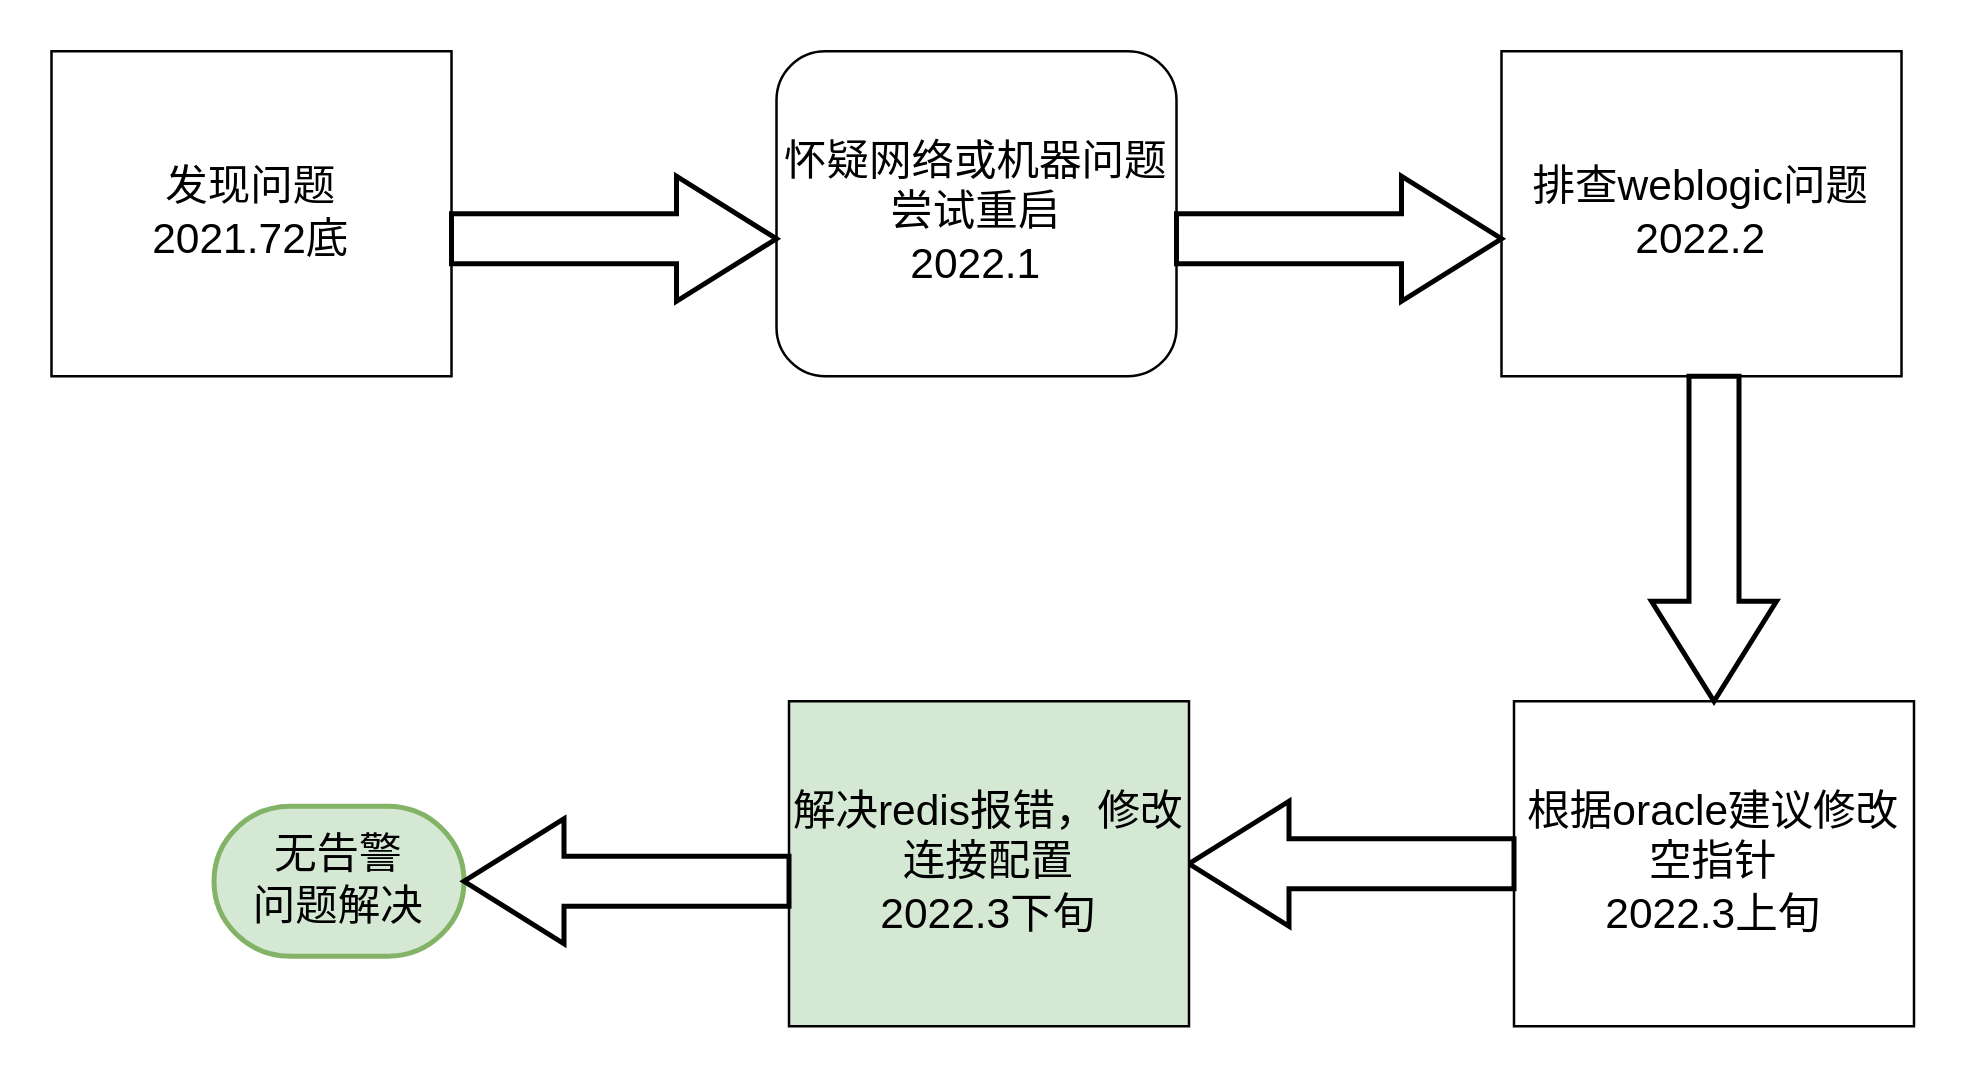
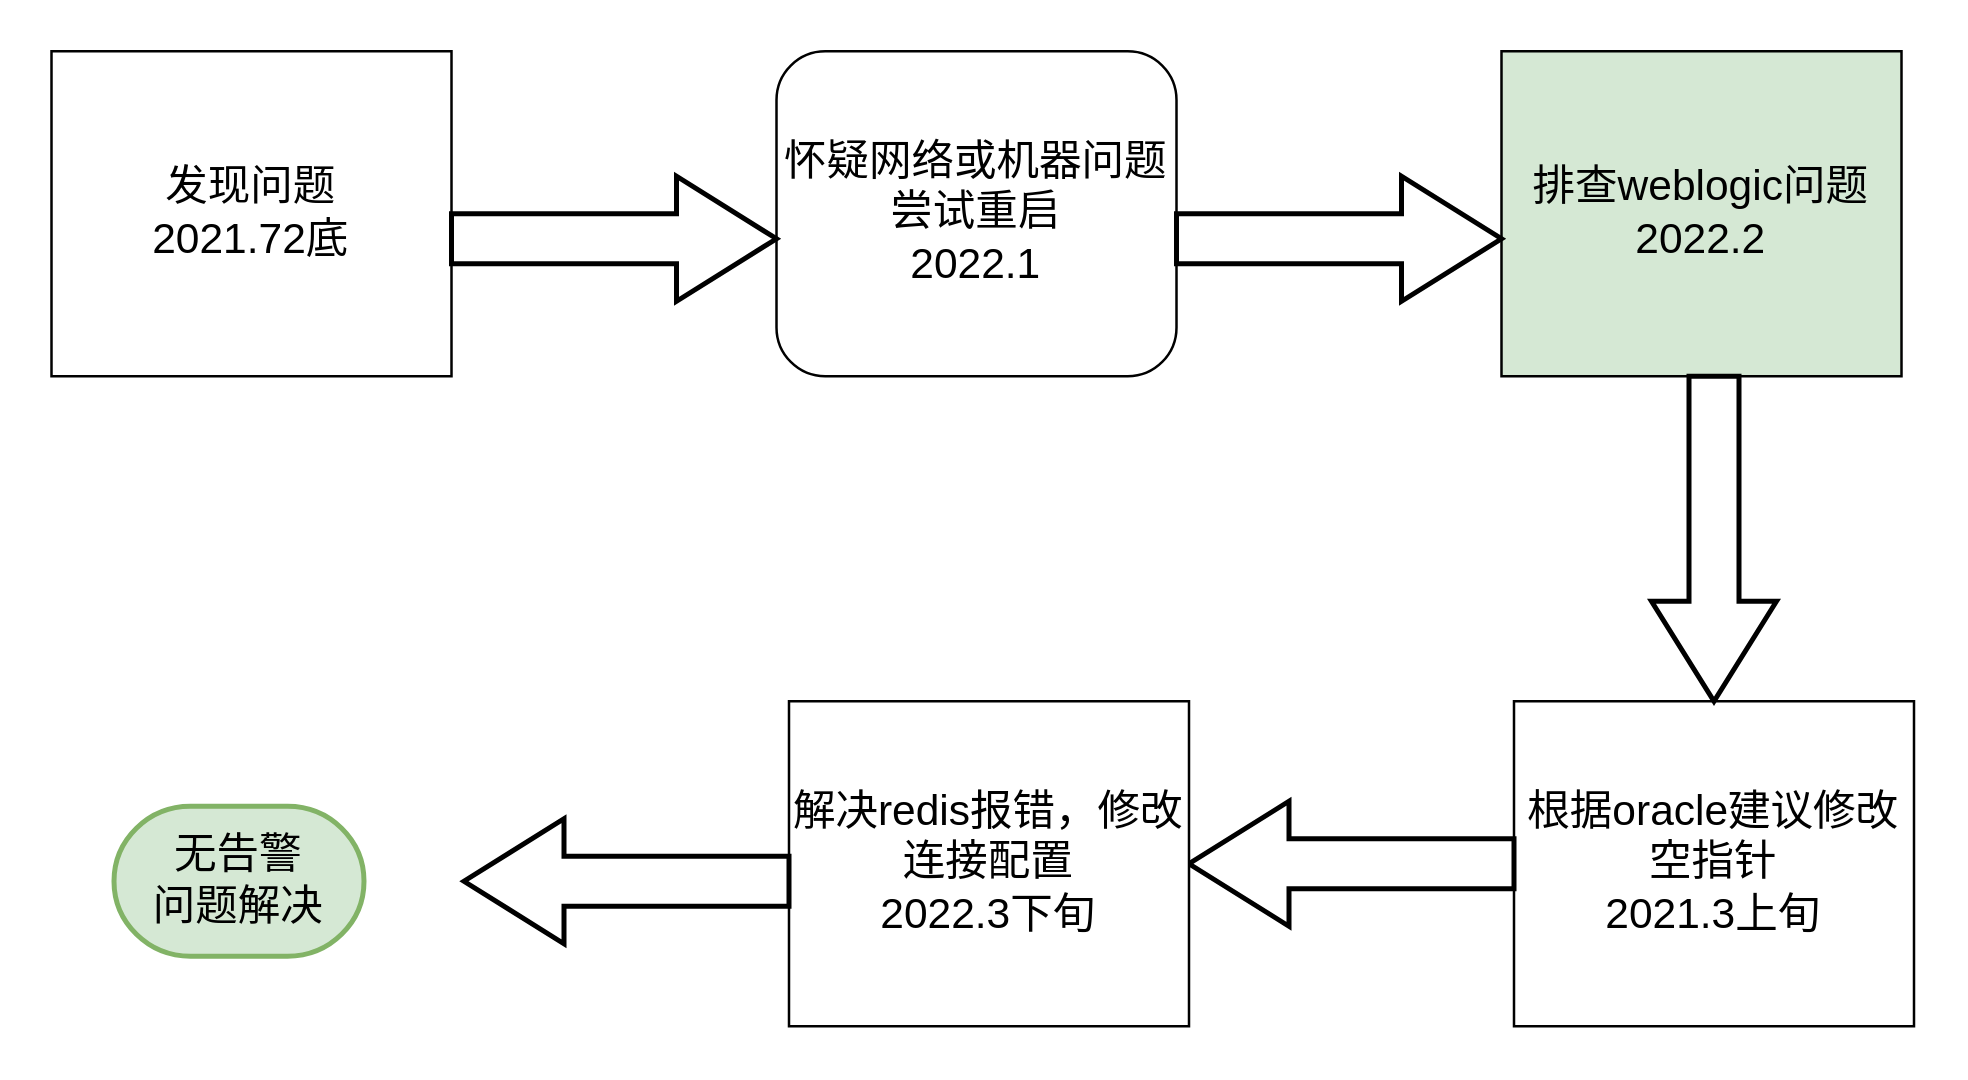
(1701, 214) -> (1701, 214)
(989, 864) -> (989, 864)
(1714, 864) -> (1714, 864)
(339, 881) -> (239, 881)
